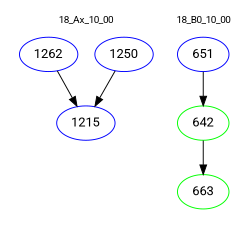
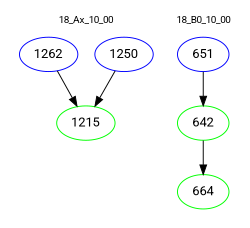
(86, 123) -> (86, 123)
(203, 192) -> (203, 192)
